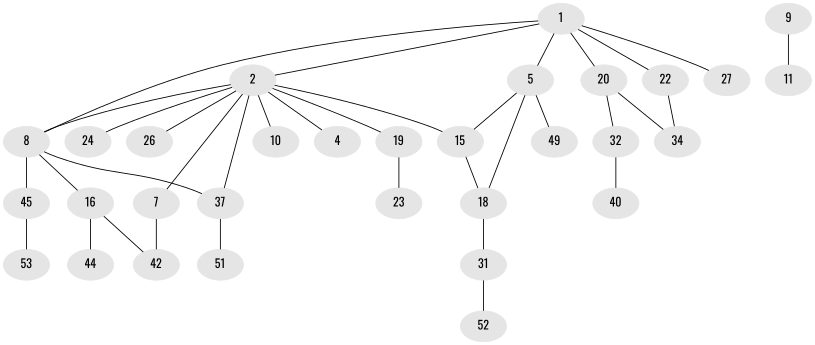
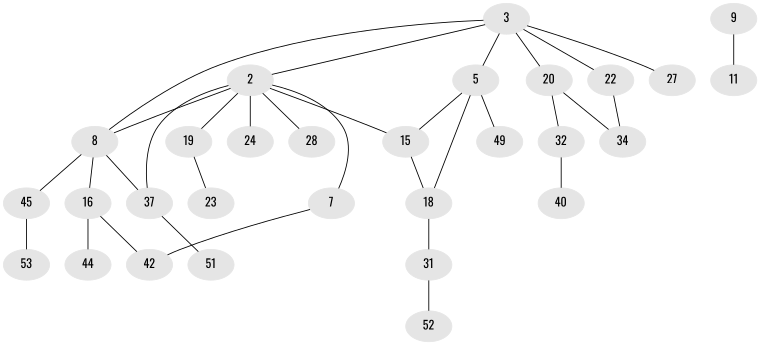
(561, 19) -> (507, 19)
(149, 142) -> (312, 142)
(276, 142) -> none
(337, 142) -> none
